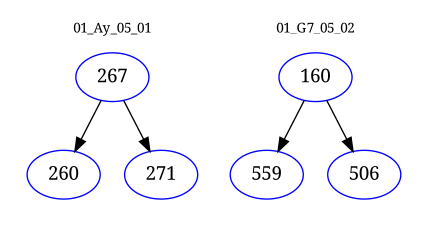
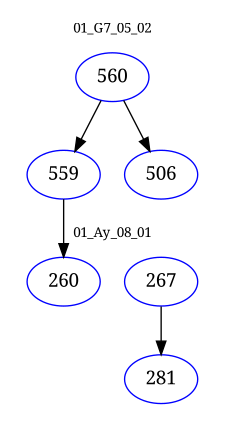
(112, 29) -> (112, 234)
(316, 77) -> (112, 77)
(91, 120) -> (64, 229)
(161, 175) -> (161, 379)
